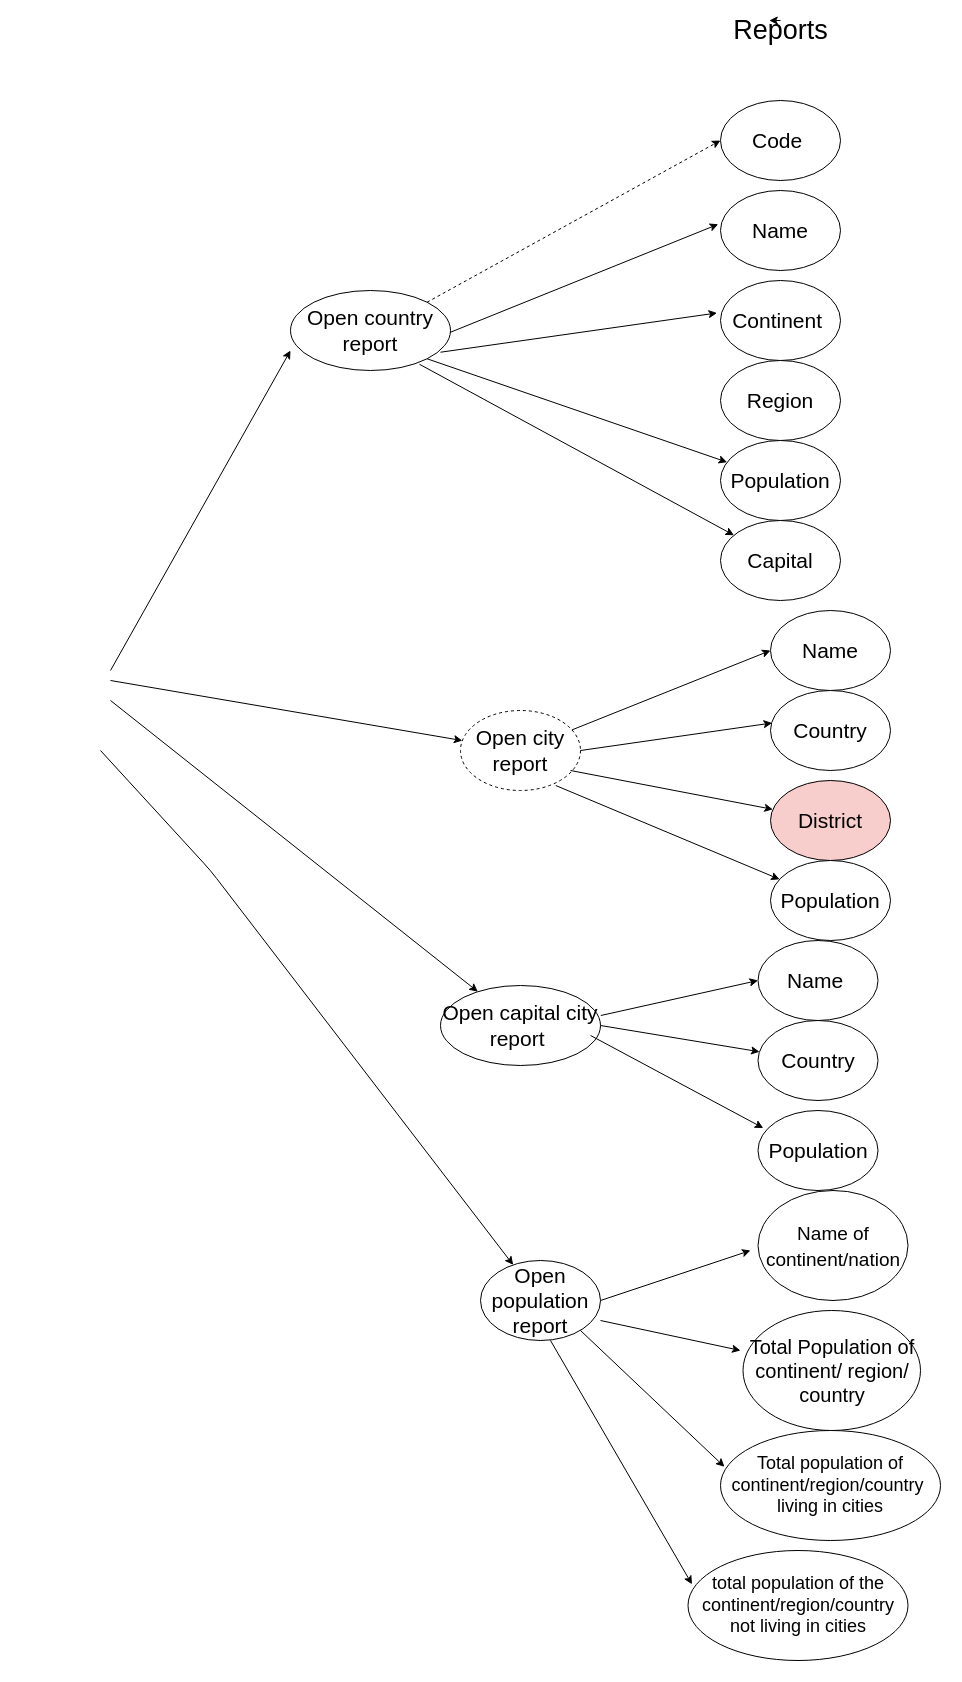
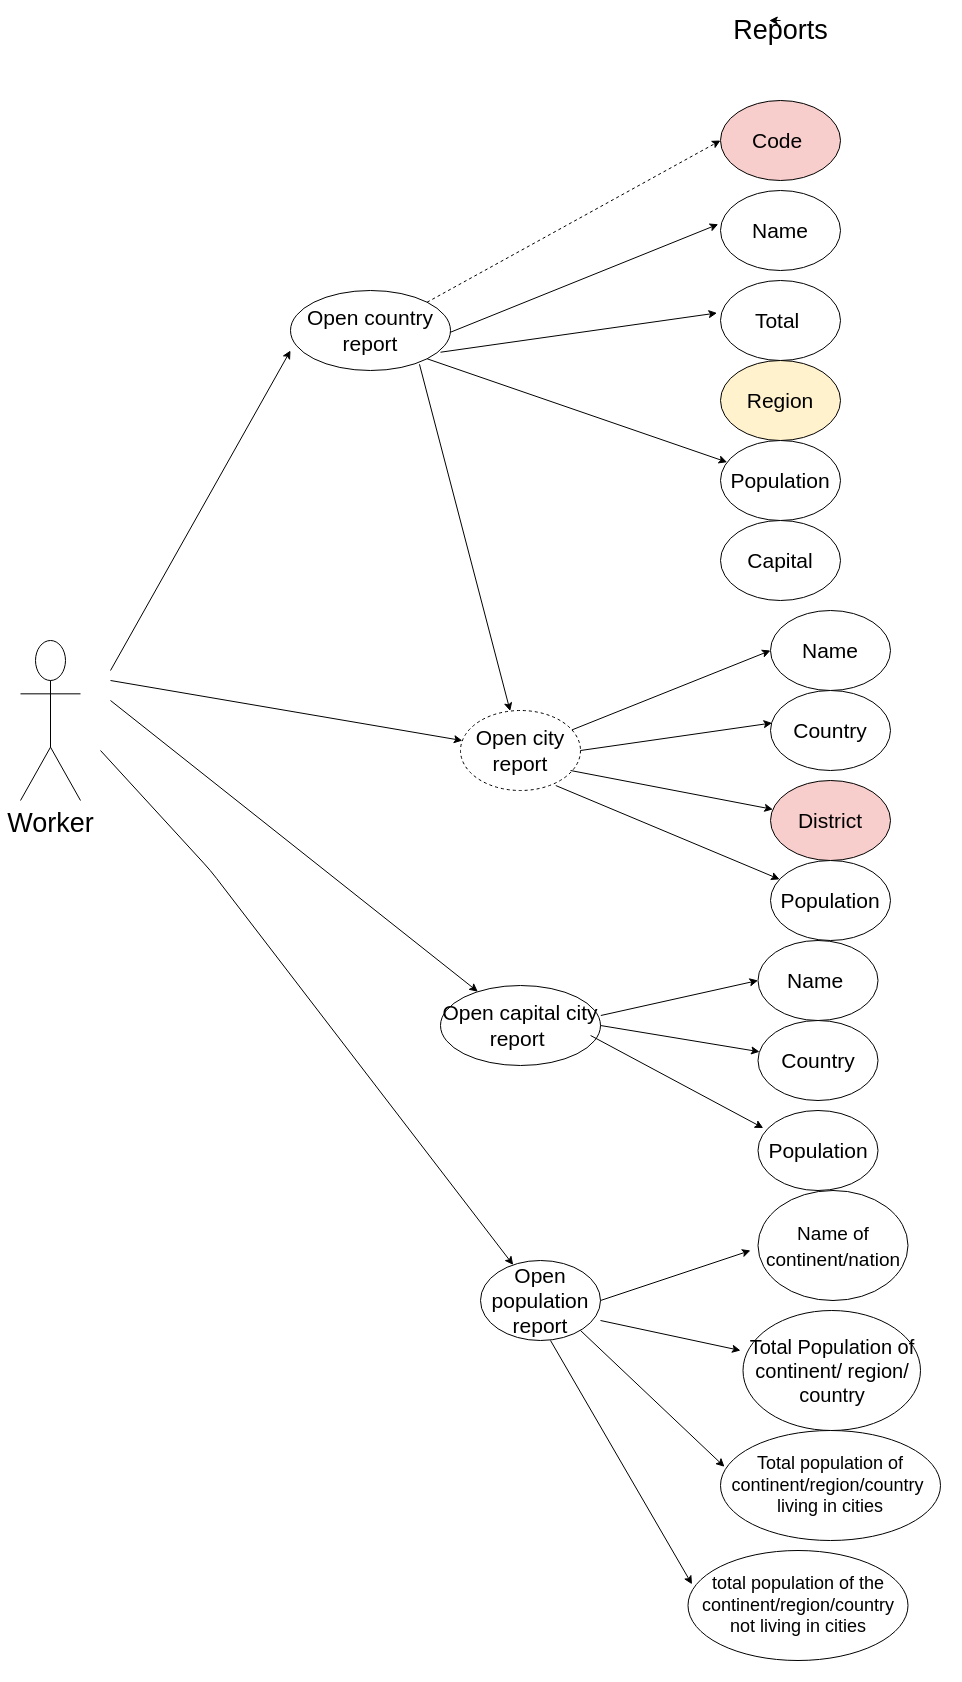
(781, 141) -> (781, 141)
(781, 321) -> (781, 321)
(781, 401) -> (781, 401)
(573, 448) -> (464, 535)
none -> (51, 721)
